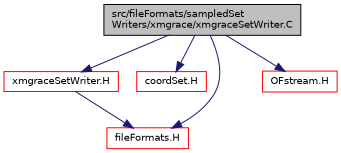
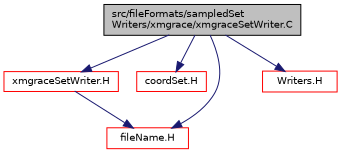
(300, 82) -> (300, 82)
(148, 138) -> (148, 138)
